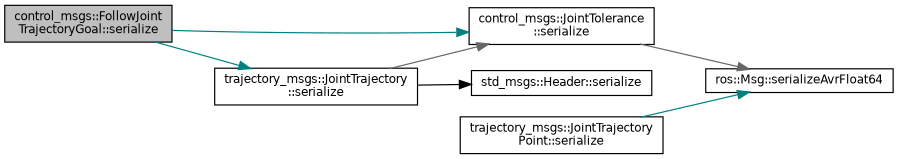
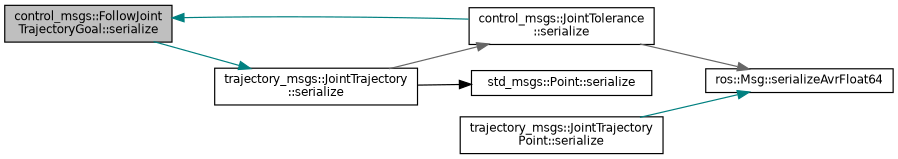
(314, 33) -> (326, 17)
(562, 83) -> (562, 83)
